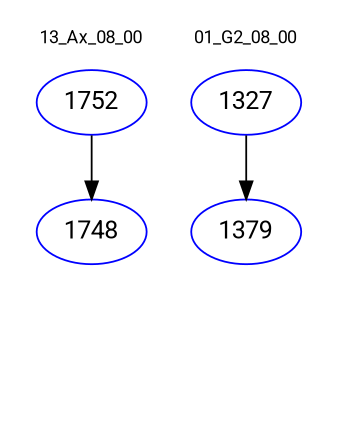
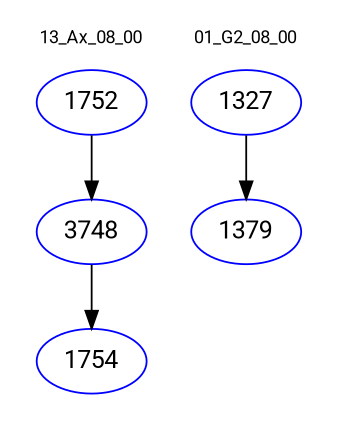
(92, 232) -> (92, 232)
none -> (92, 361)
